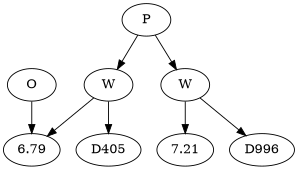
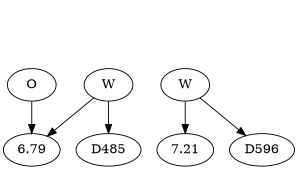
(146, 20) -> none
(109, 150) -> (109, 150)
(262, 150) -> (262, 150)
